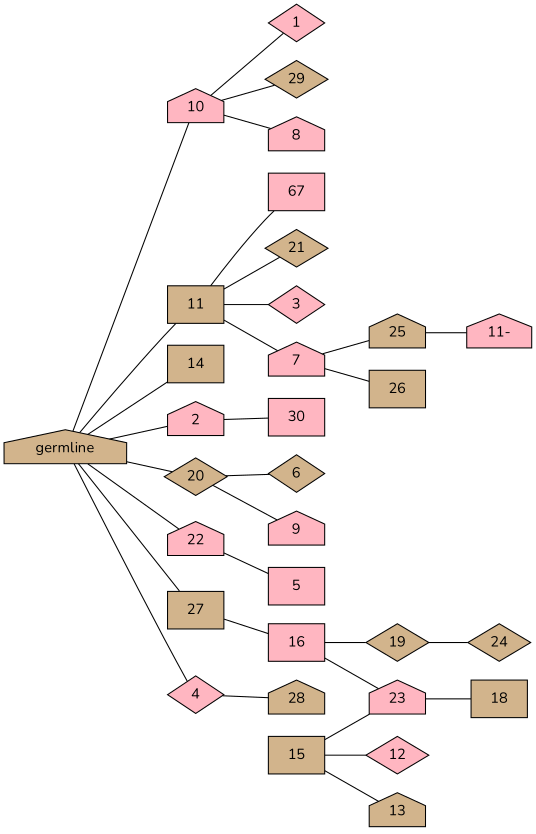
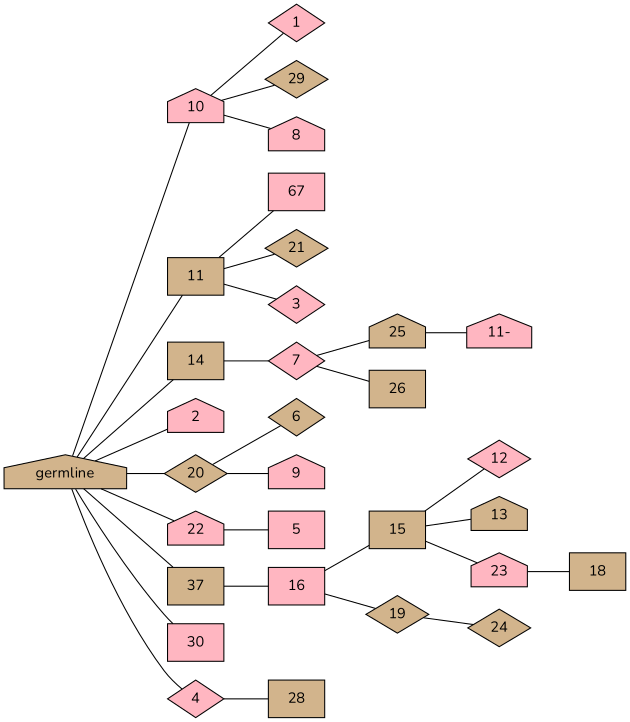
(251, 335) -> (246, 361)
(297, 361) -> (297, 361)
(246, 419) -> (121, 559)
(196, 610) -> (196, 586)
(352, 673) -> (347, 558)
(297, 699) -> (297, 699)
